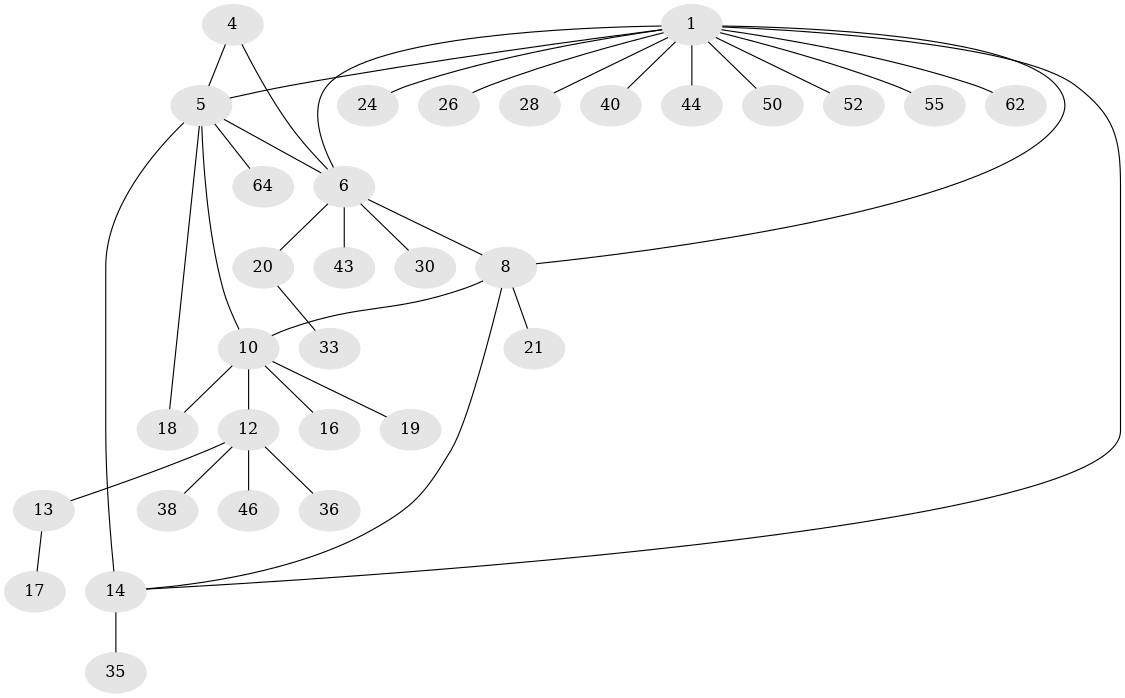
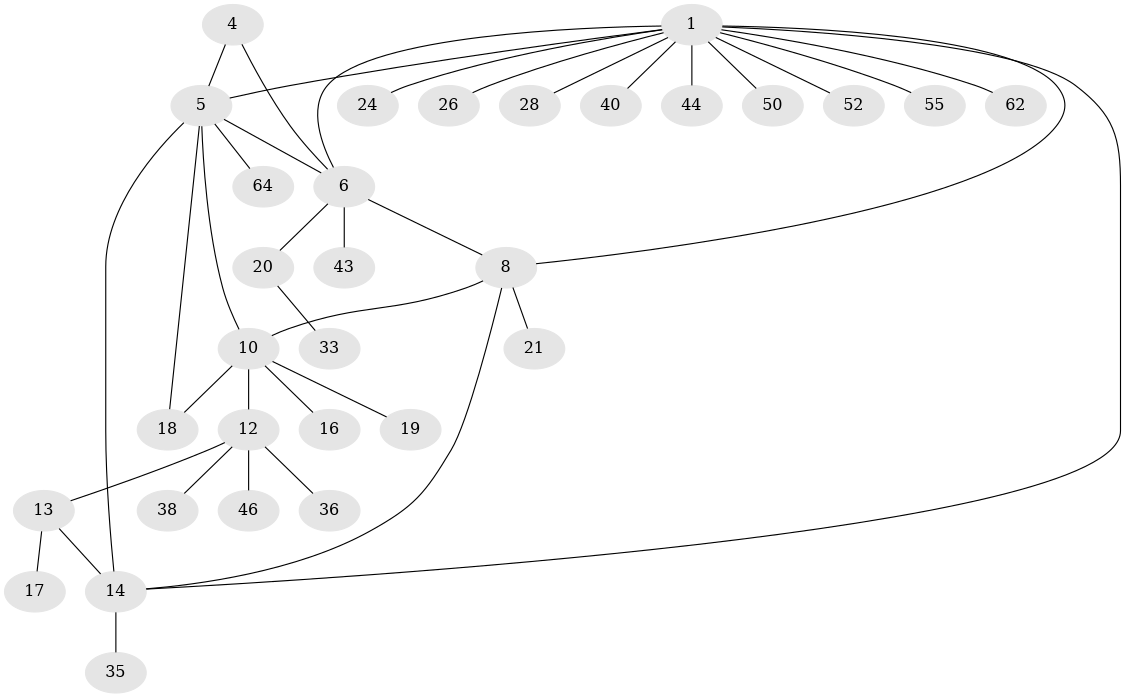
(425, 268) -> none
none -> (80, 551)
